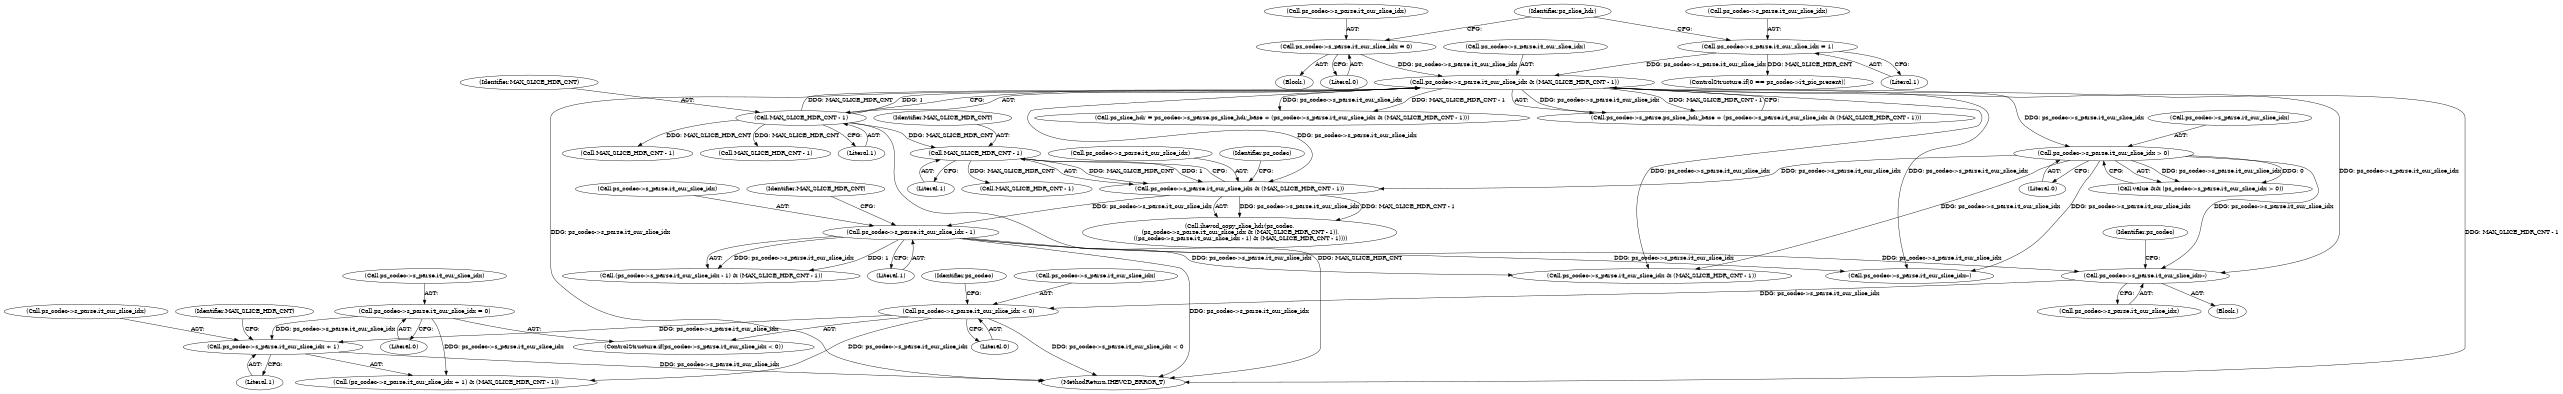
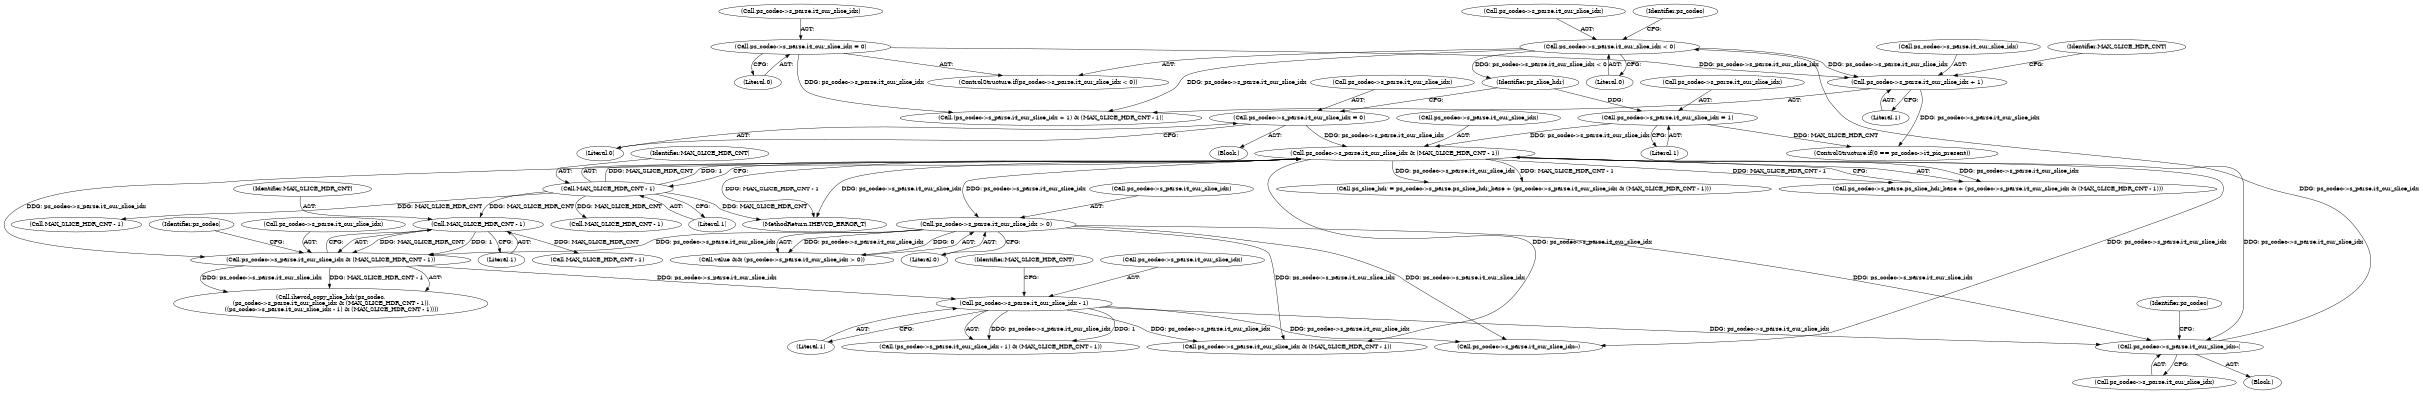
(1686, 29) -> (1616, 100)
(2117, 171) -> (970, 242)
(1132, 260) -> none
(1040, 347) -> (1482, 58)
(689, 369) -> (1917, 118)
